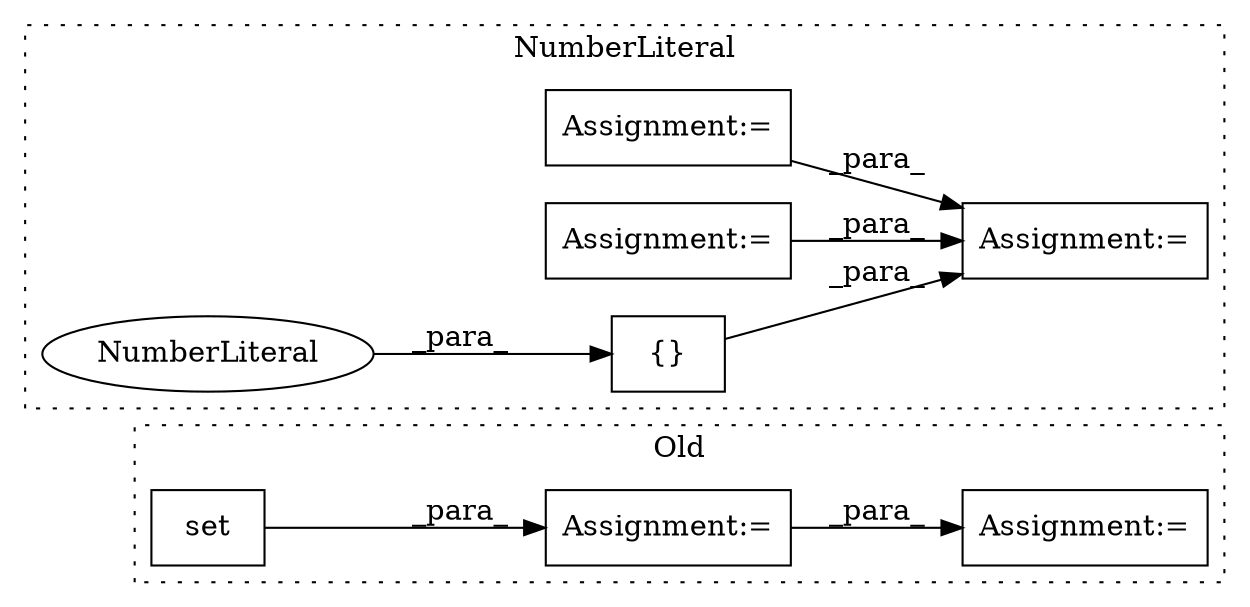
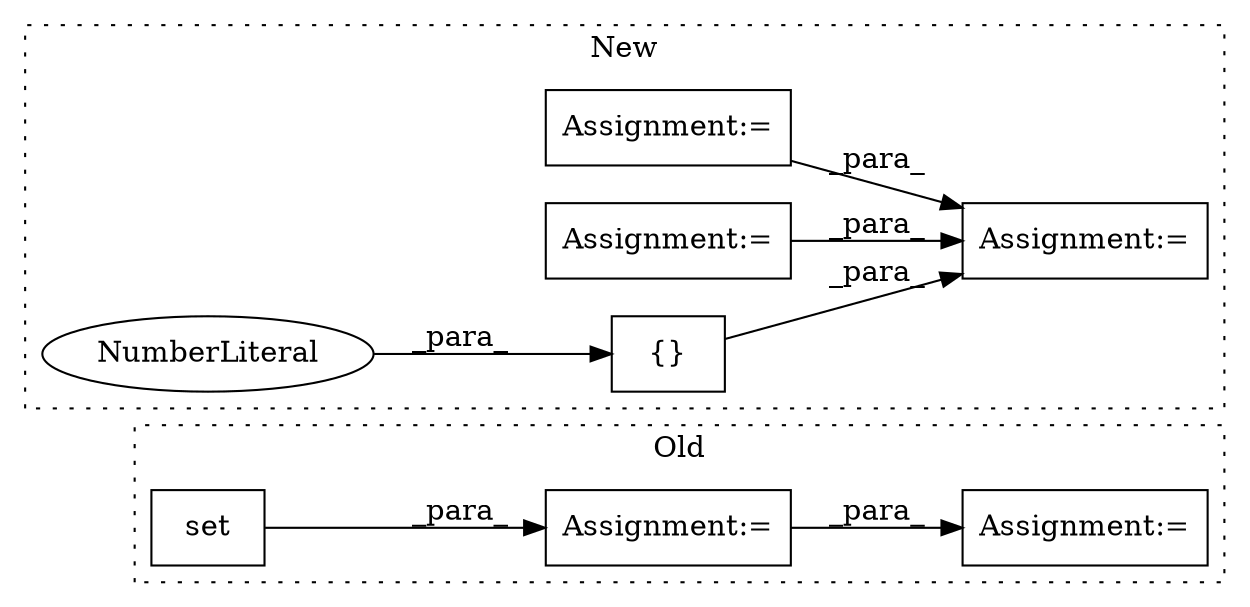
(625, 49) -> (625, 49)
